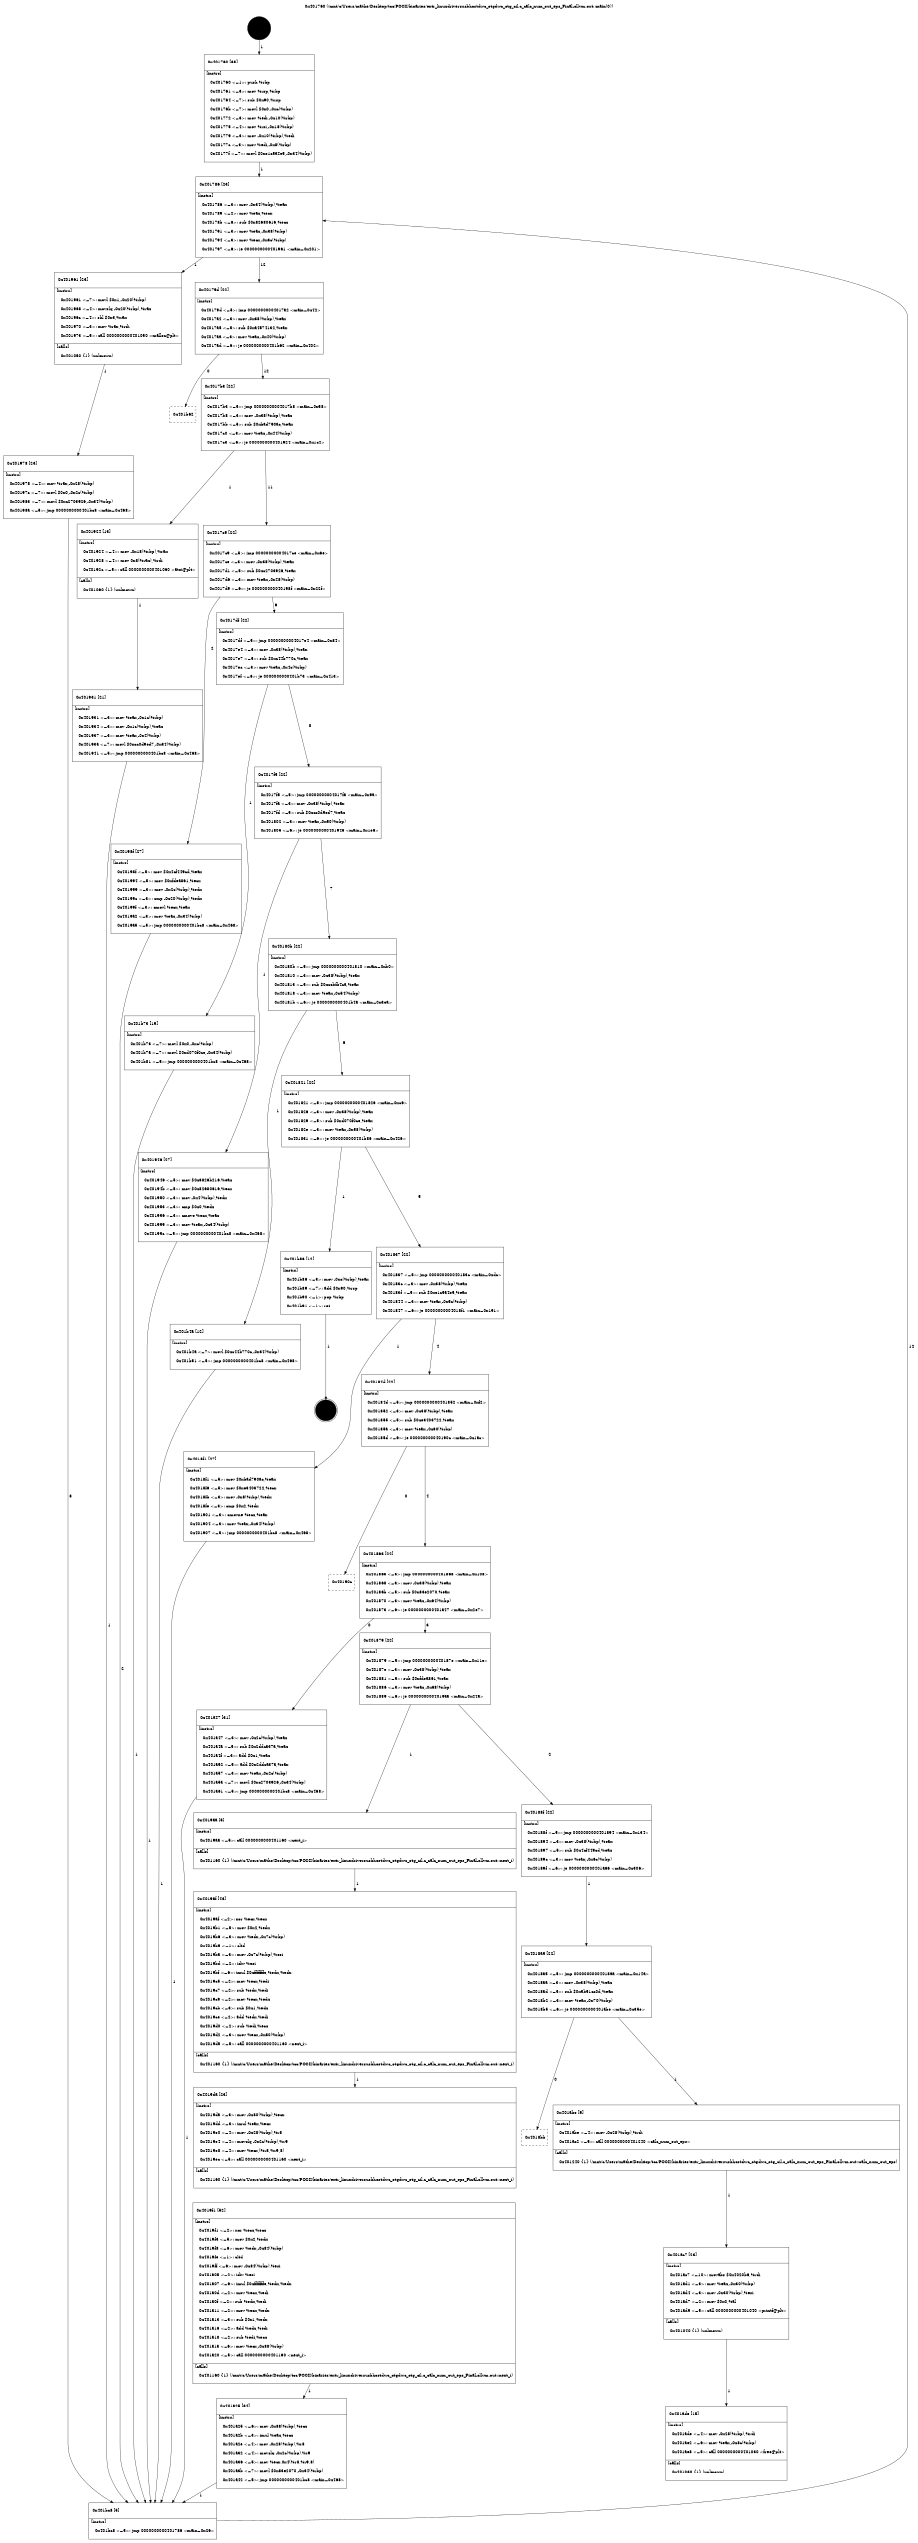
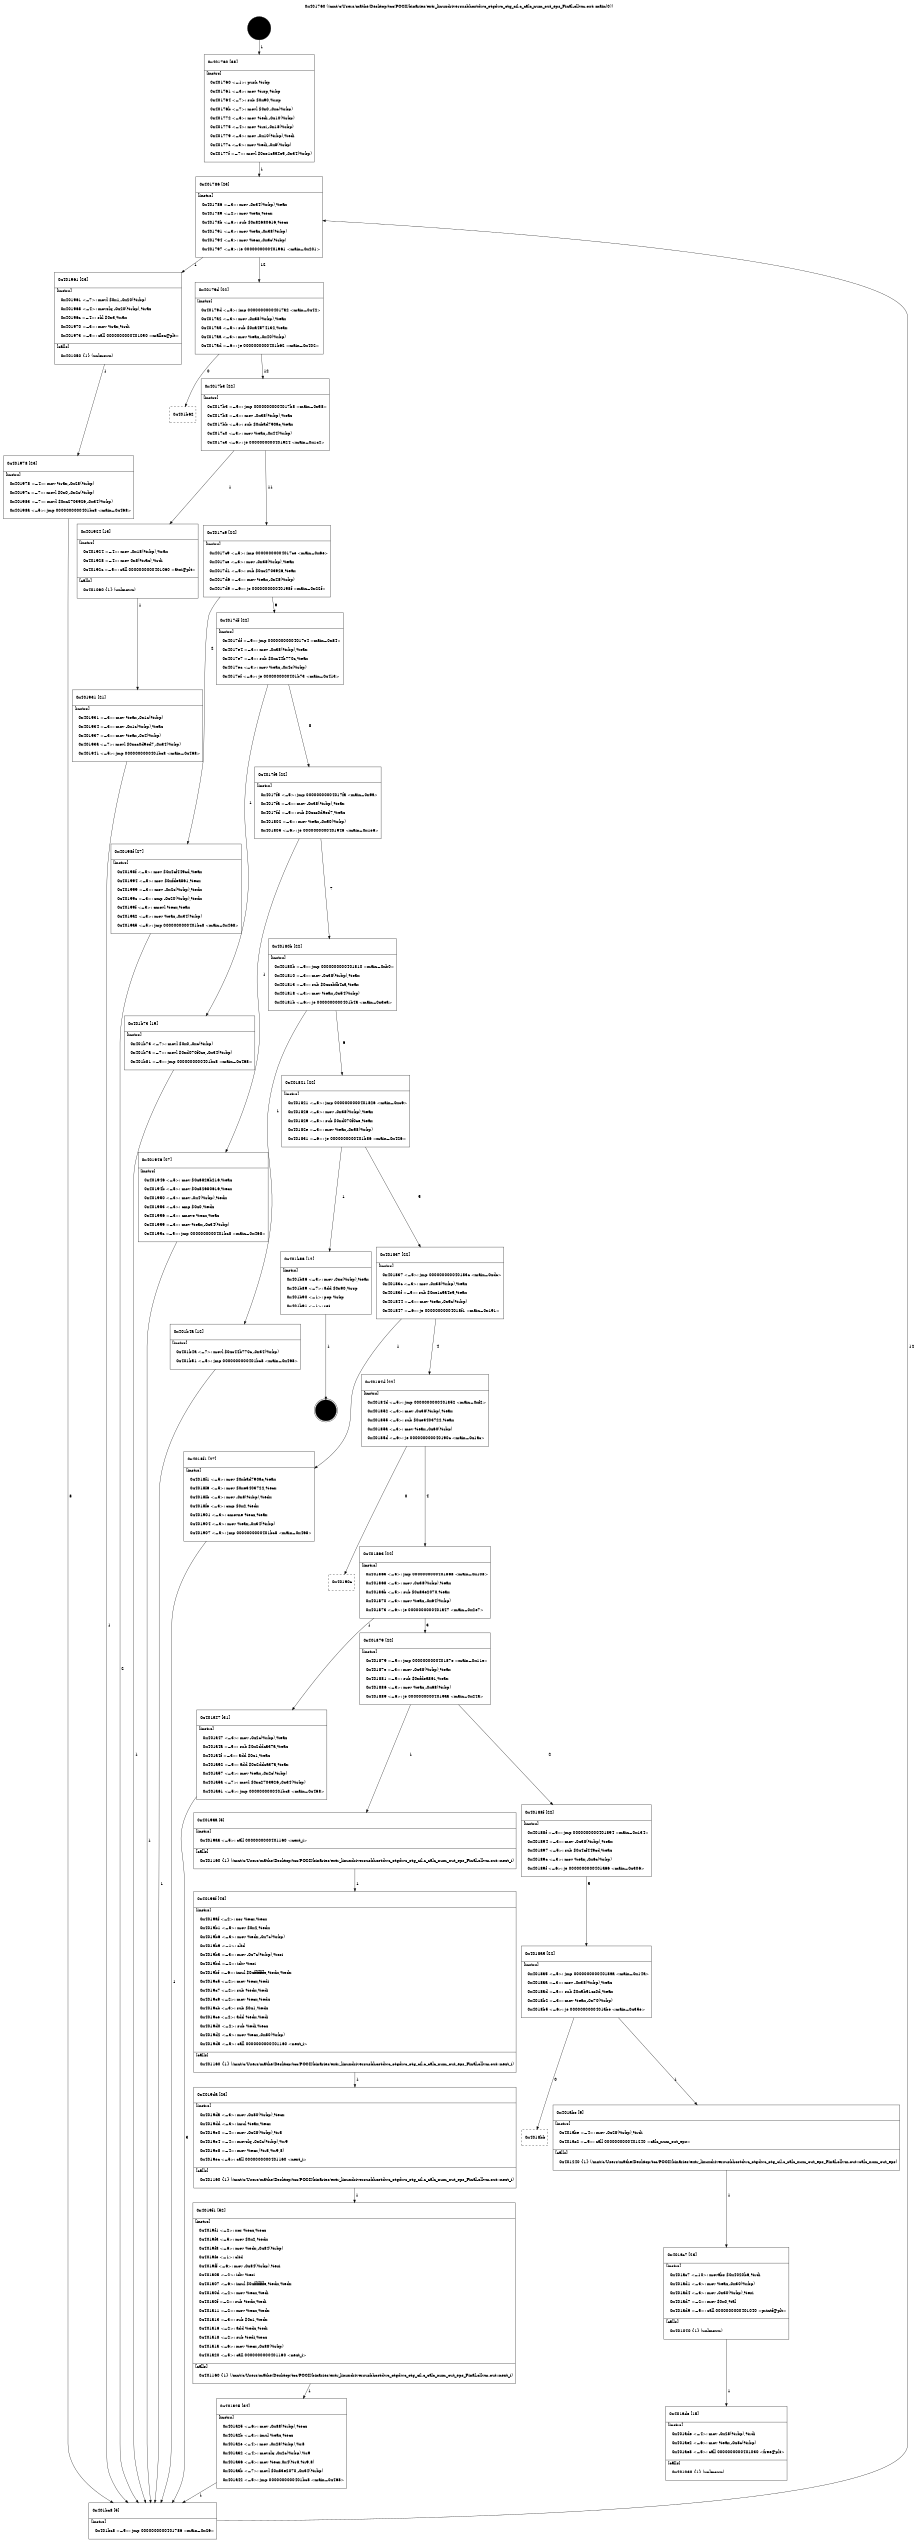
(369, 1626) -> (369, 1626)
(588, 1884) -> (588, 1884)
(186, 2138) -> (186, 2138)
none -> (355, 2194)
